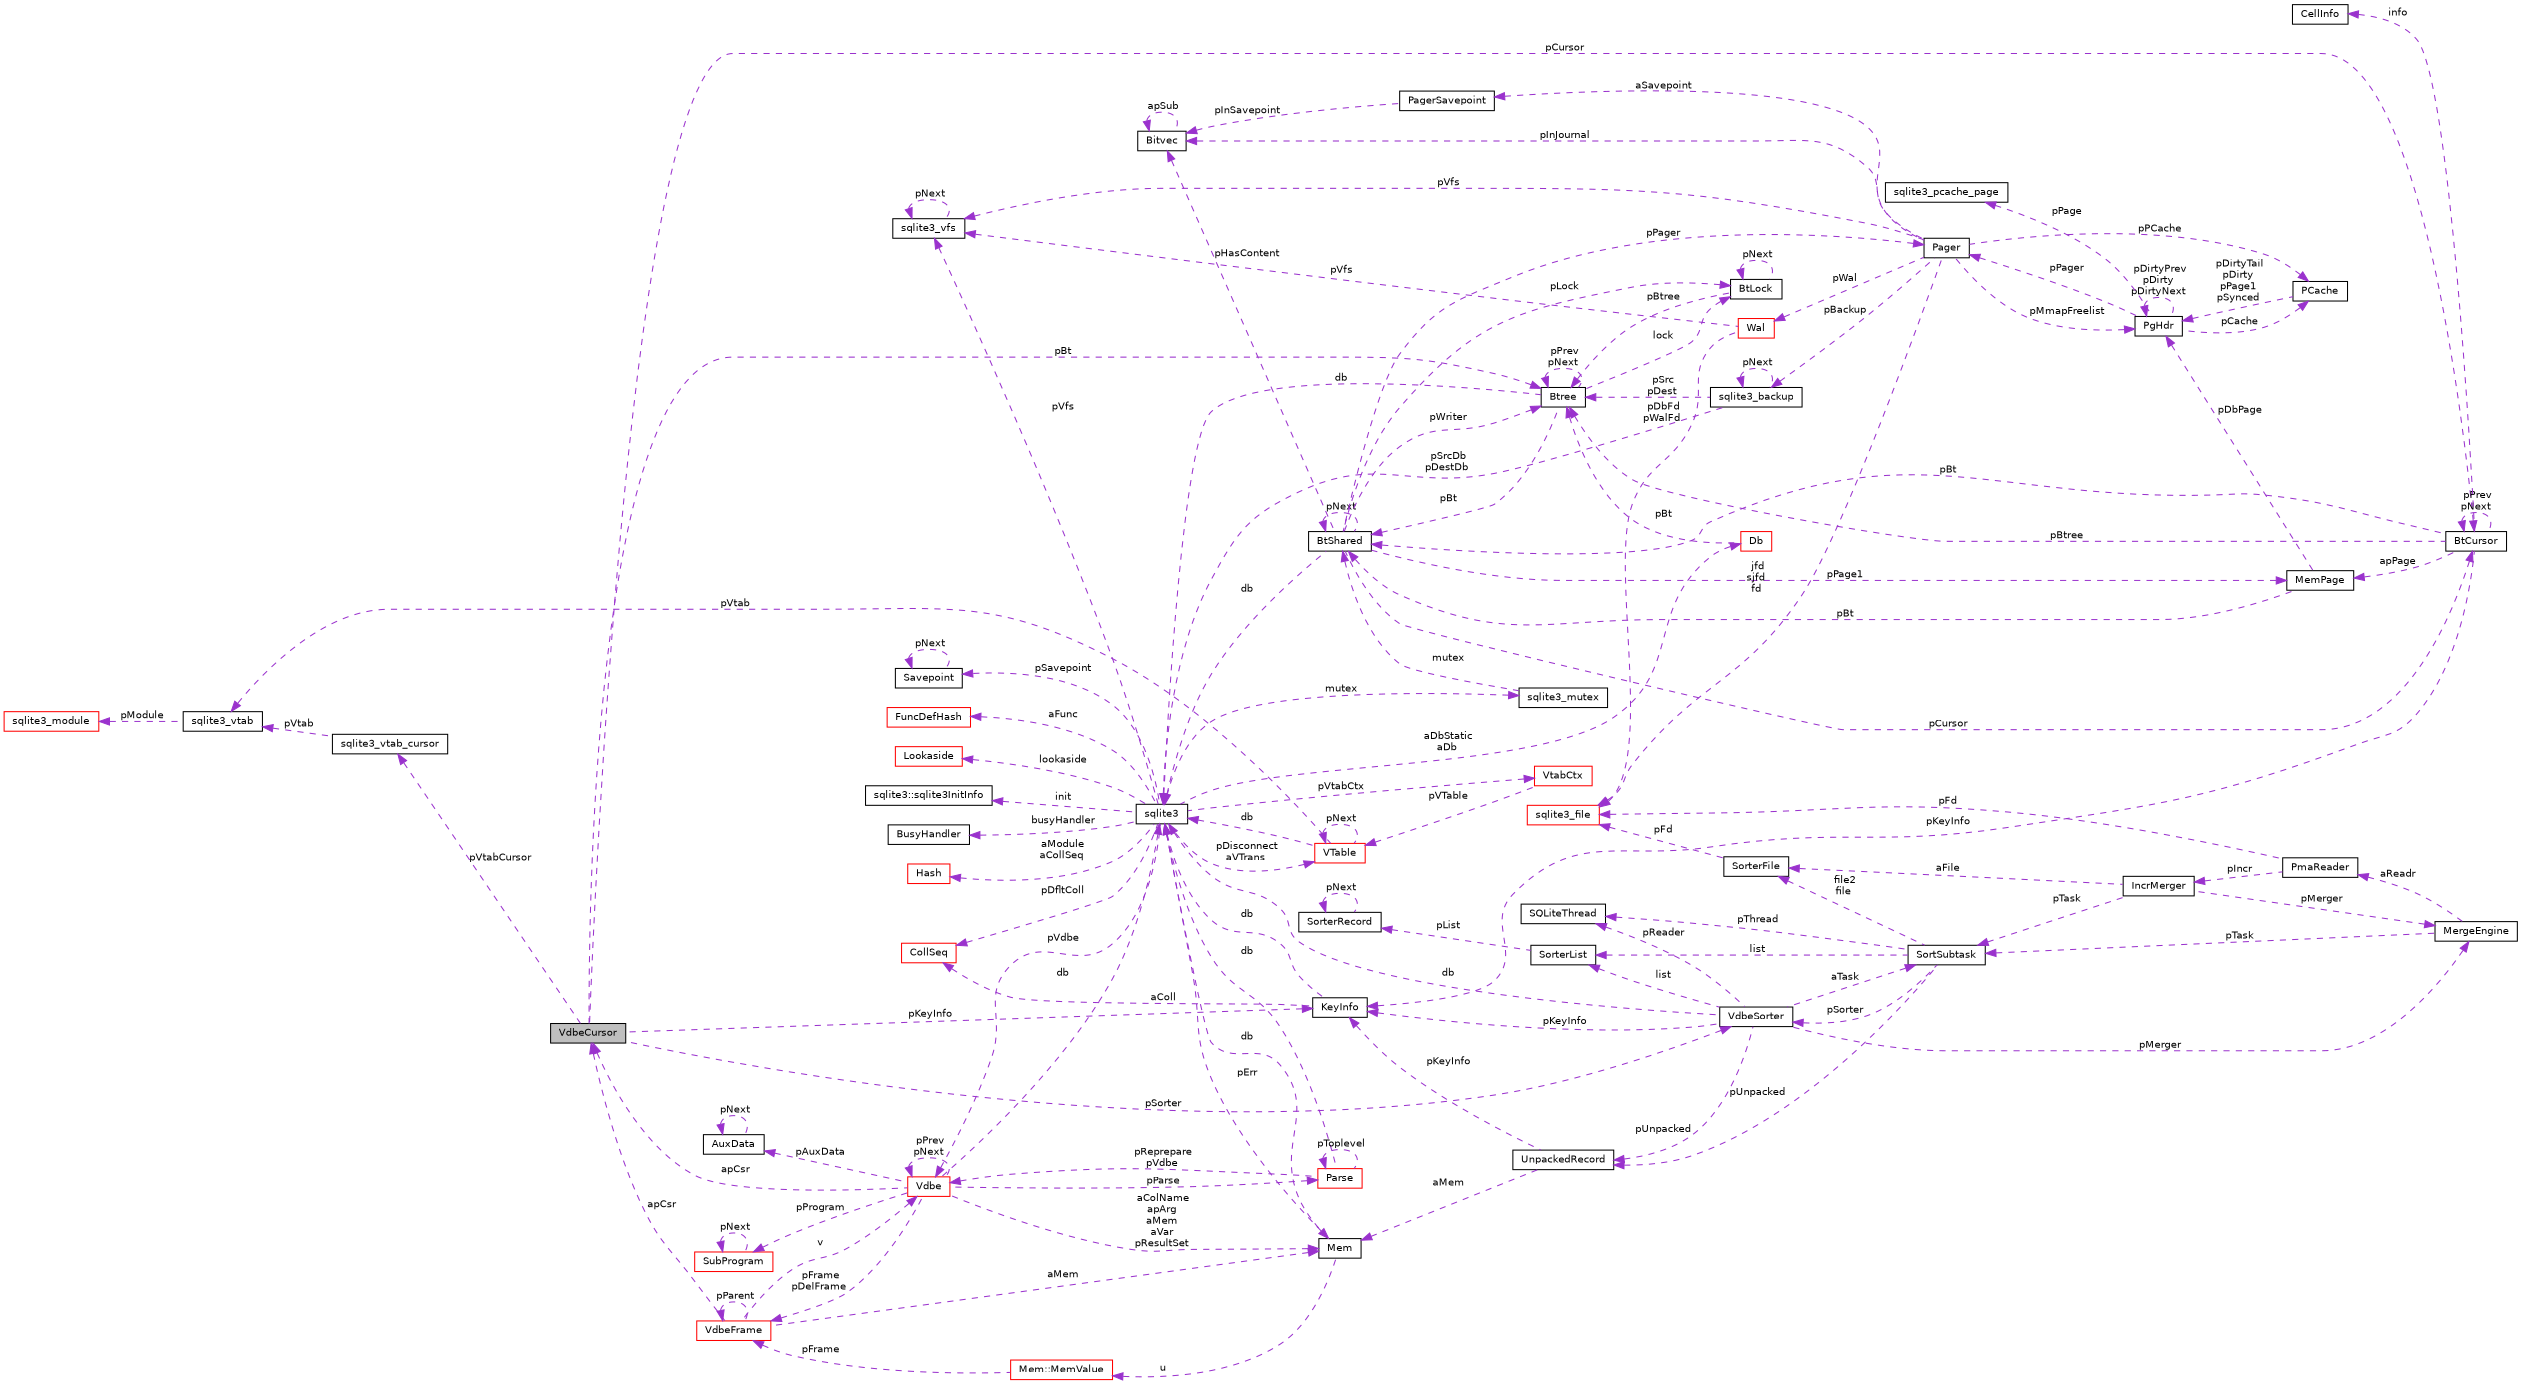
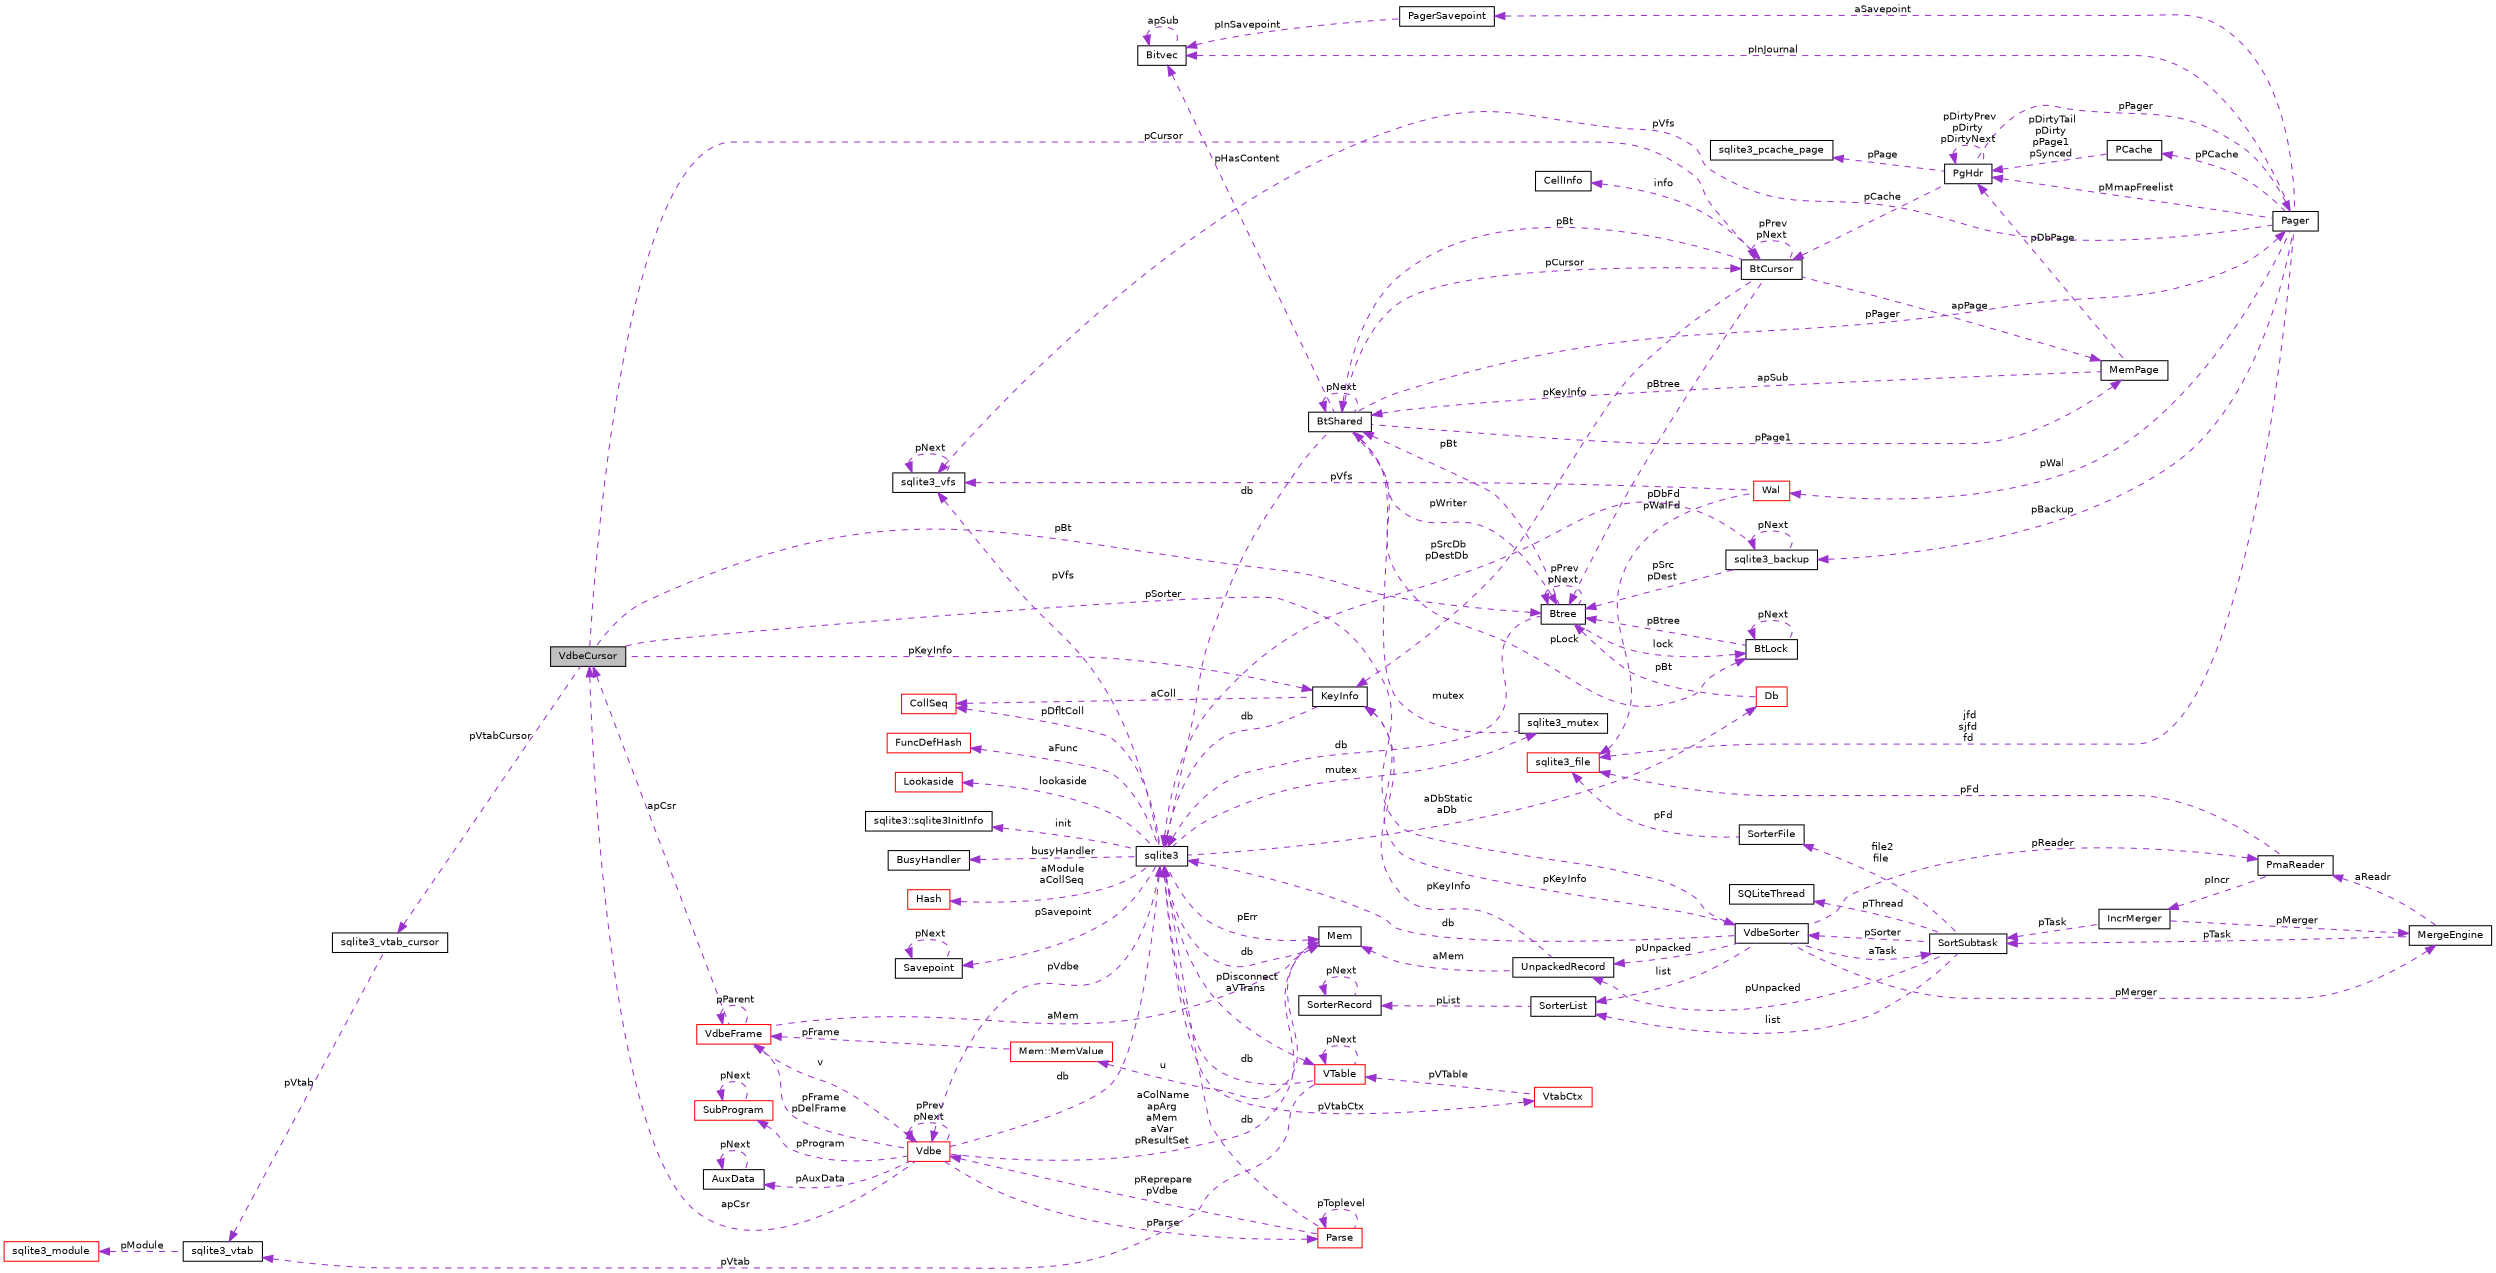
(2244, 331) -> (1875, 219)
(1844, 614) -> (1772, 378)
(1961, 876) -> none
(1687, 963) -> (2020, 852)
